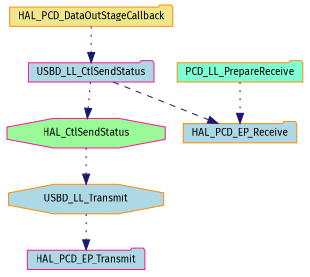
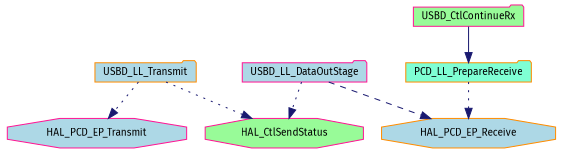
(91, 17) -> none
none -> (469, 17)
(91, 72) -> (305, 72)
(240, 133) -> (469, 133)
(86, 161) -> (204, 98)
(86, 199) -> (146, 72)
(86, 260) -> (97, 133)
